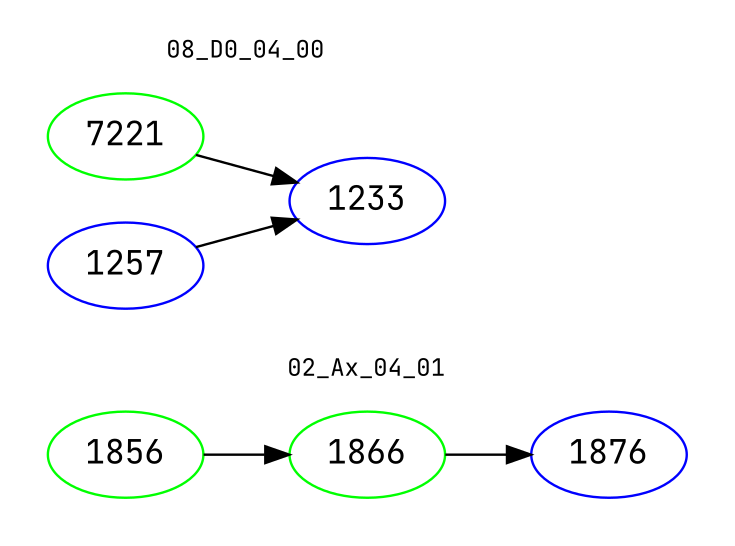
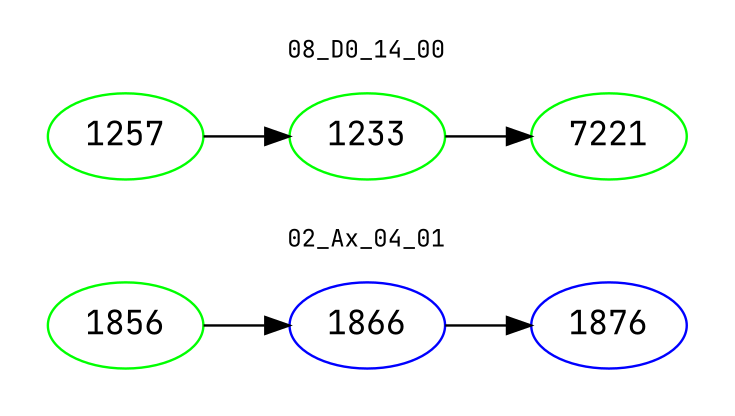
(246, 51) -> (367, 51)
(235, 166) -> (476, 136)
(367, 201) -> (367, 136)
(126, 266) -> (126, 136)
(367, 455) -> (367, 325)
